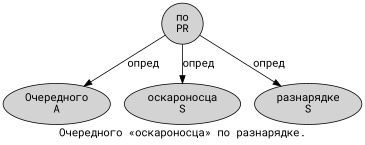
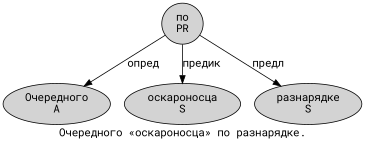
(199, 64) -> (202, 64)
(269, 64) -> (268, 64)
